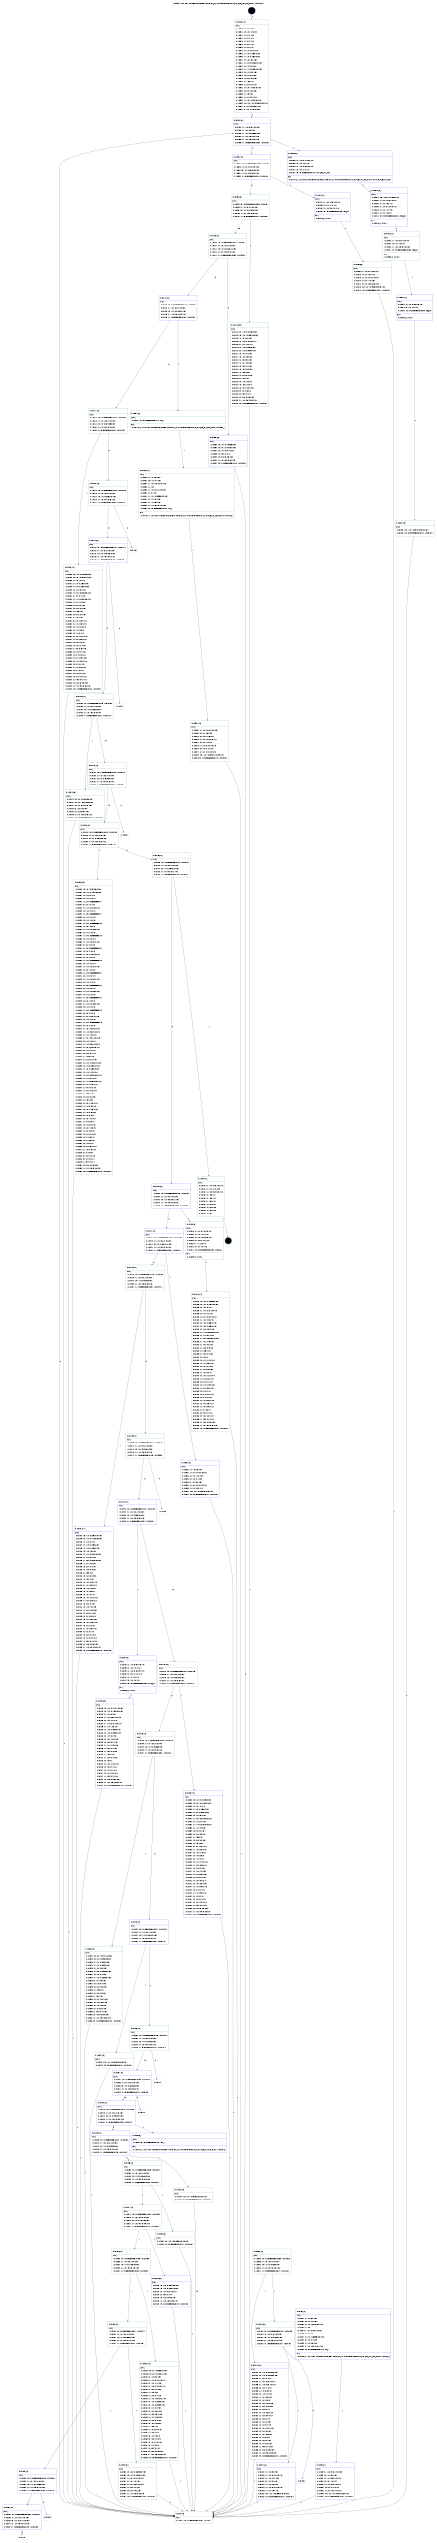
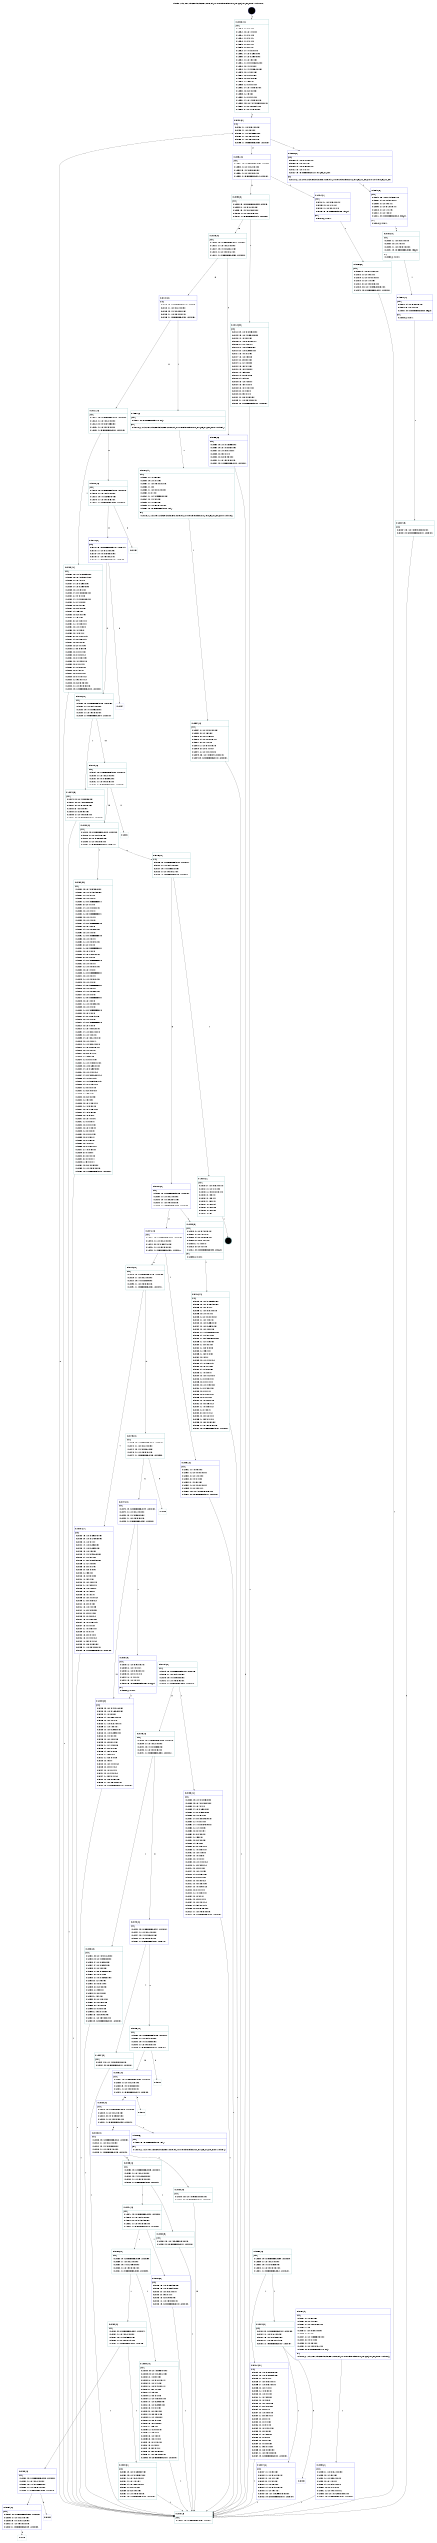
(157, 1593) -> (120, 1610)
